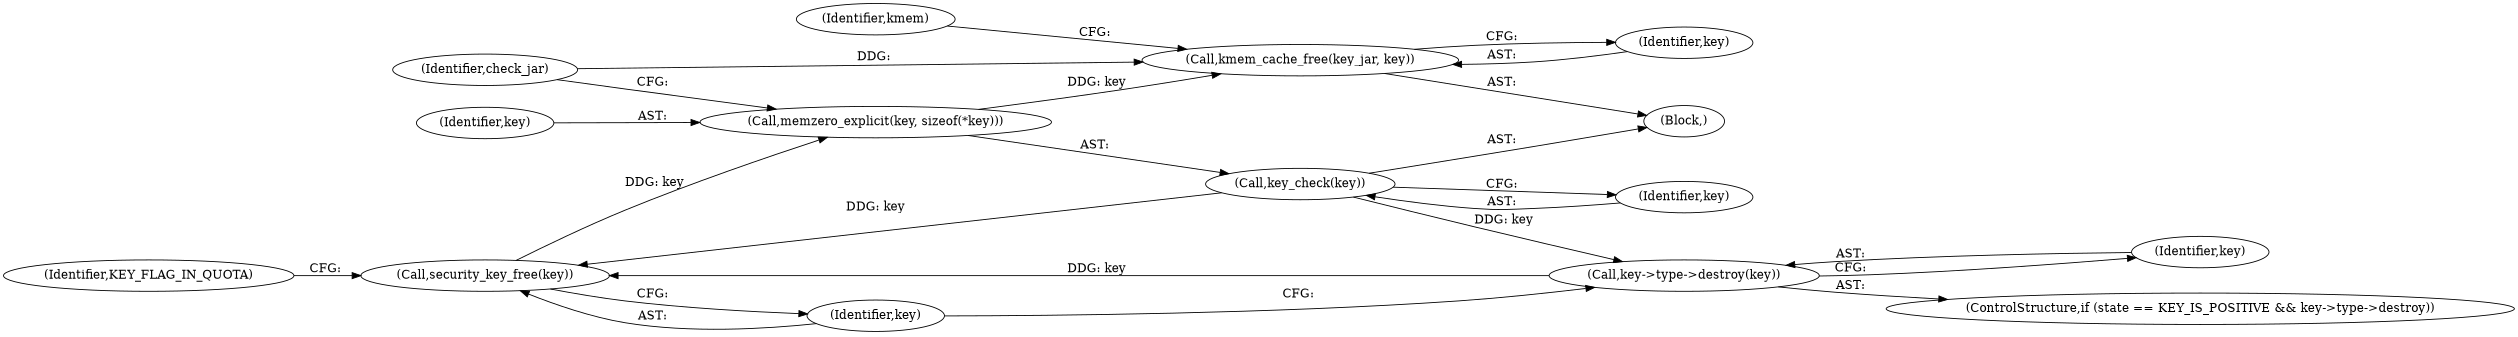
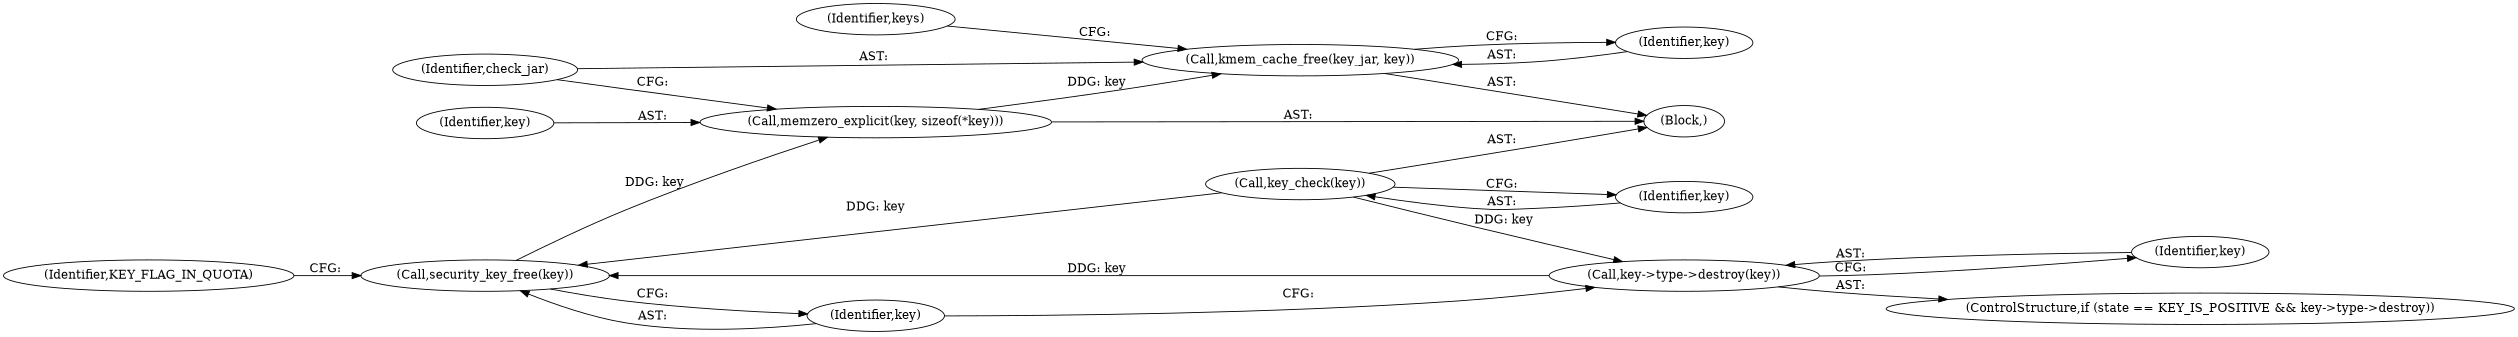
(876, 19) -> (876, 19)
(876, 57) -> (876, 57)
(1094, 154) -> (1343, 122)
